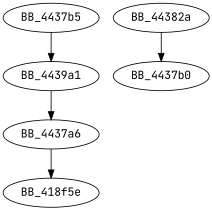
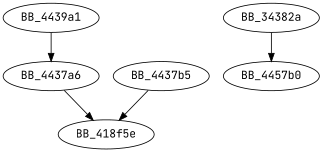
(161, 18) -> (271, 18)
(51, 43) -> (137, 102)
(161, 76) -> (271, 76)
